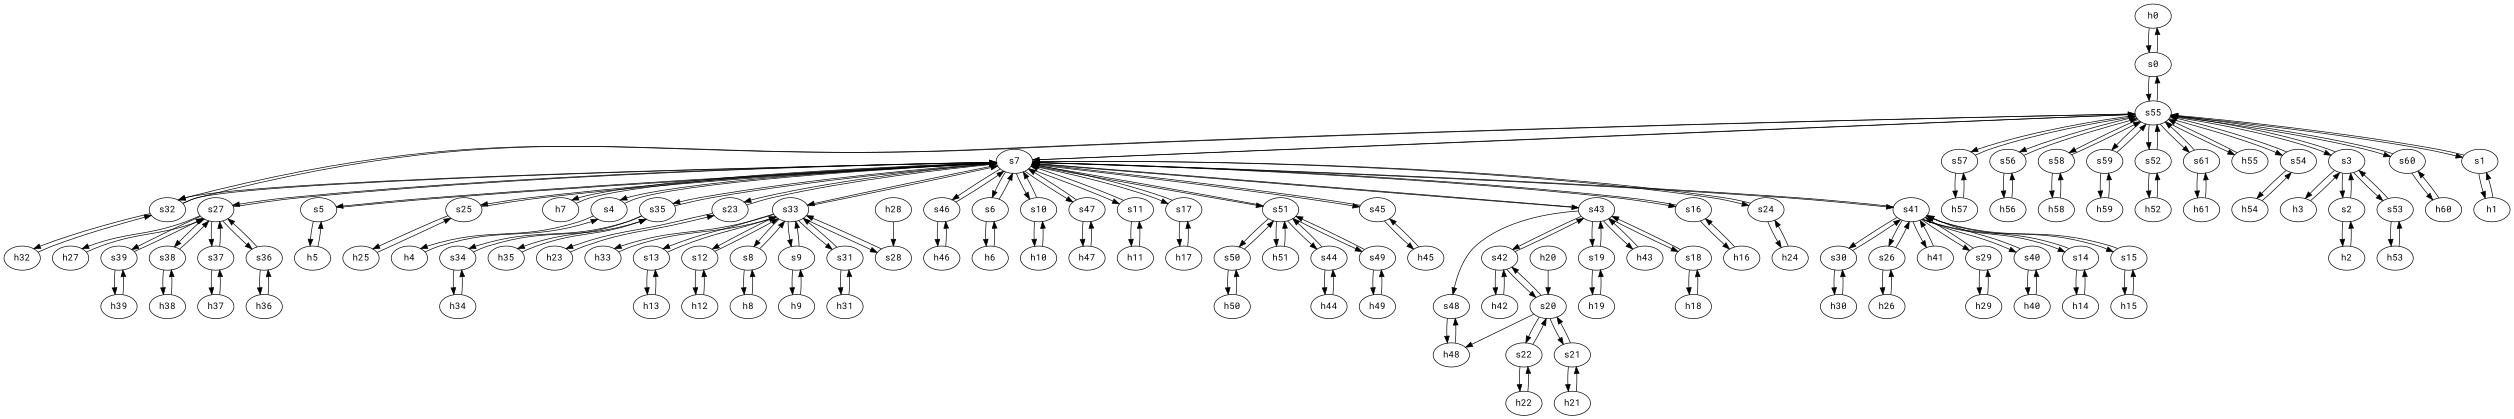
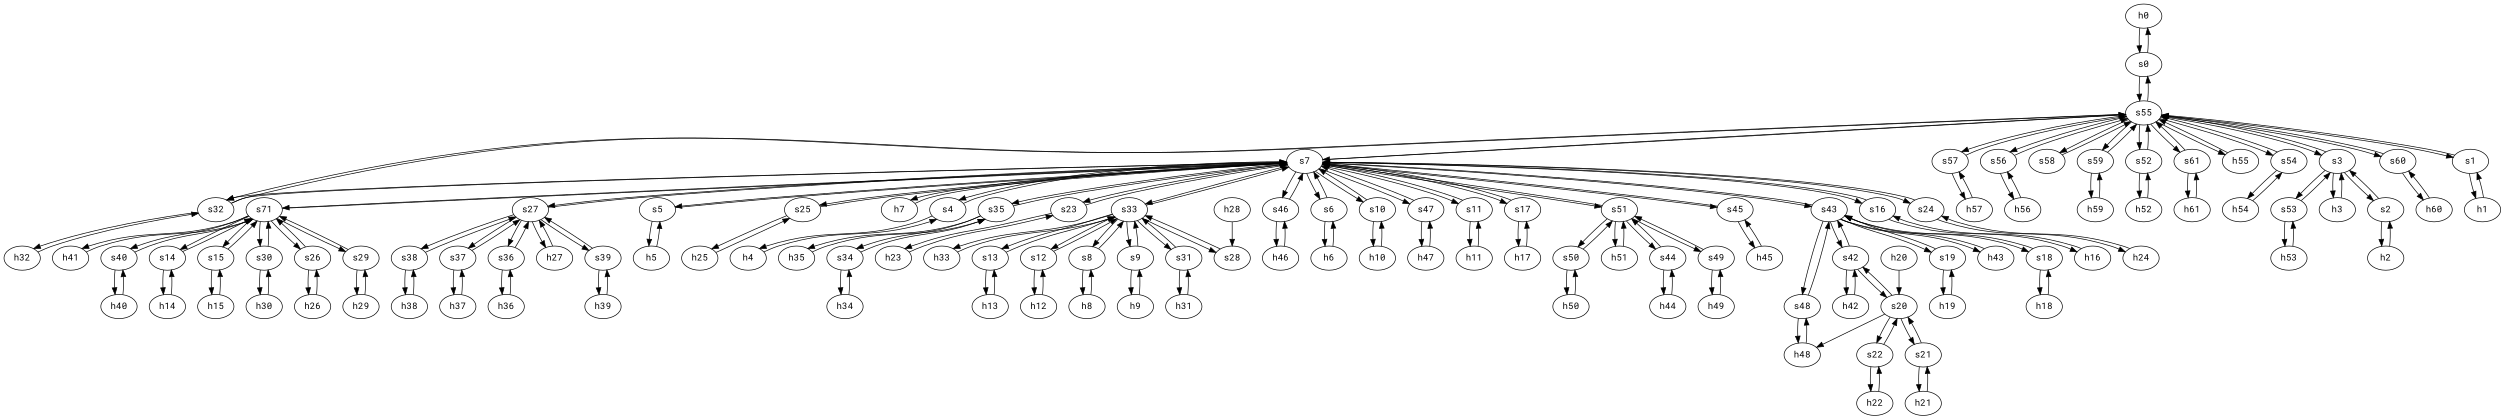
(1911, 210) -> (264, 210)
(2056, 210) -> none
none -> (1819, 262)
